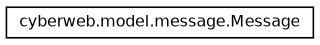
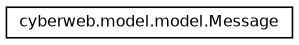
(160, 22) -> (149, 22)
